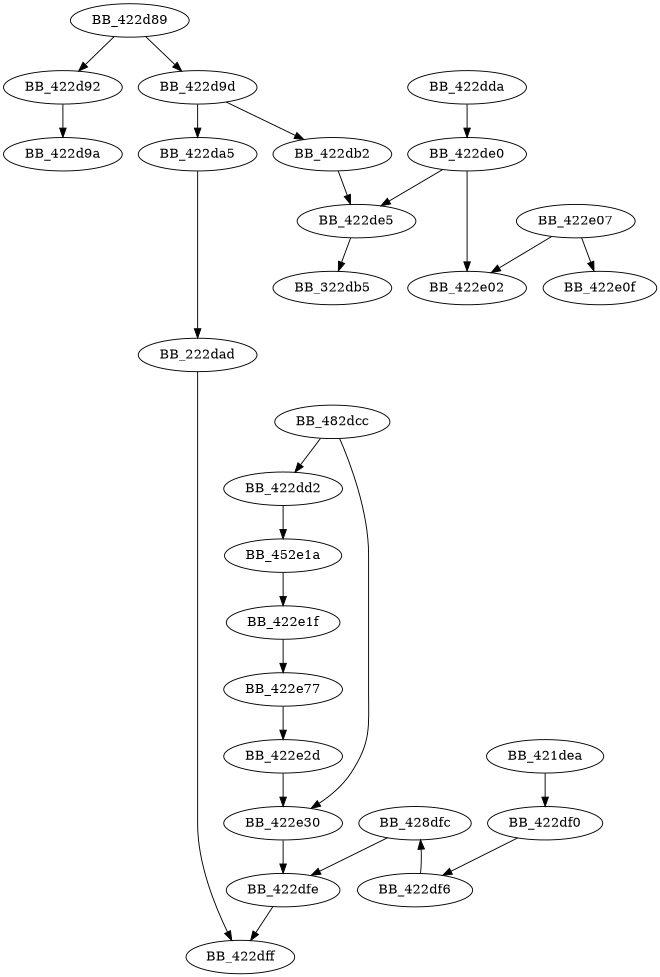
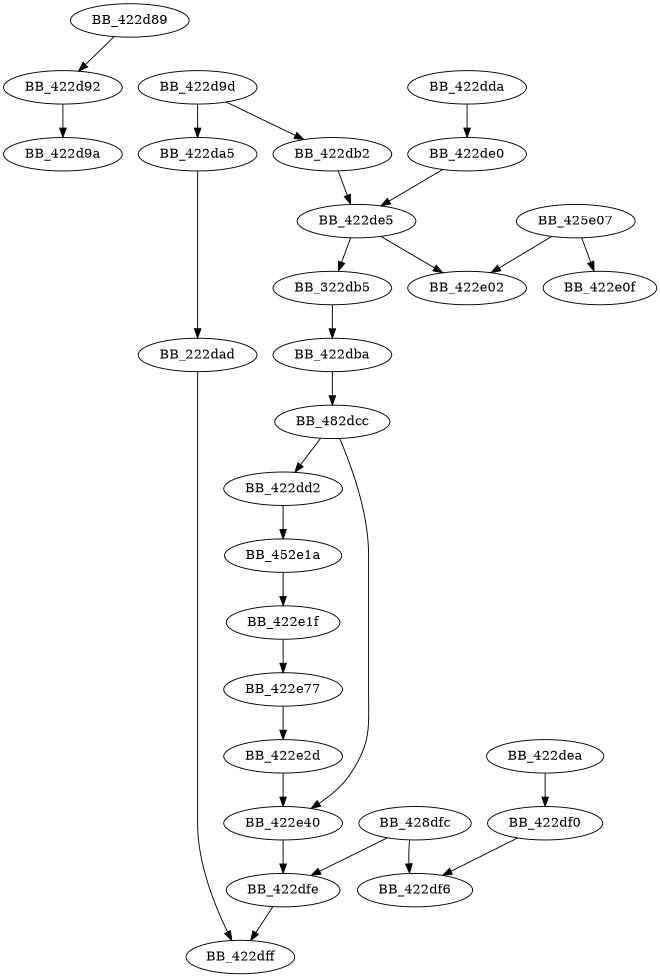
(160, 51) -> none
(467, 216) -> (408, 252)
(576, 221) -> (576, 221)
none -> (332, 355)
(545, 756) -> (545, 756)
(283, 823) -> (283, 823)
(421, 861) -> (409, 852)
